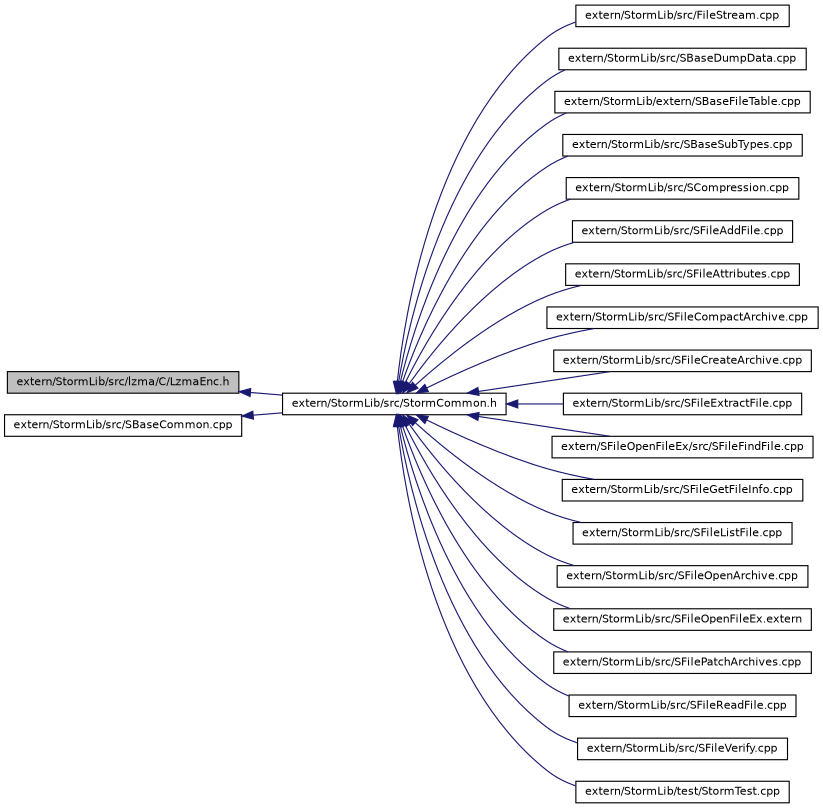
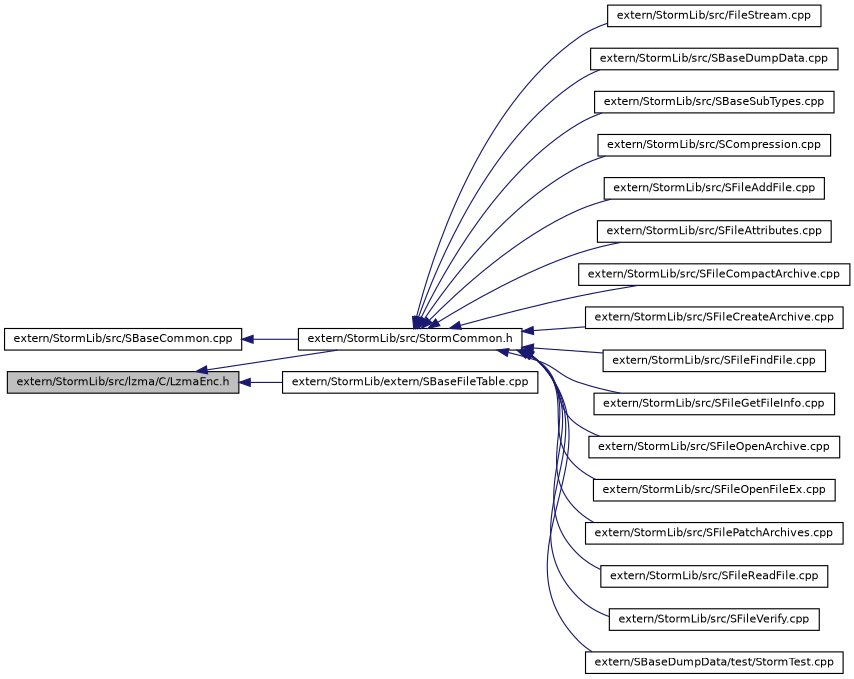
(458, 231) -> (266, 382)
(683, 404) -> none
(683, 447) -> (714, 361)
(683, 533) -> none
(683, 620) -> (714, 490)
(683, 792) -> (714, 663)
